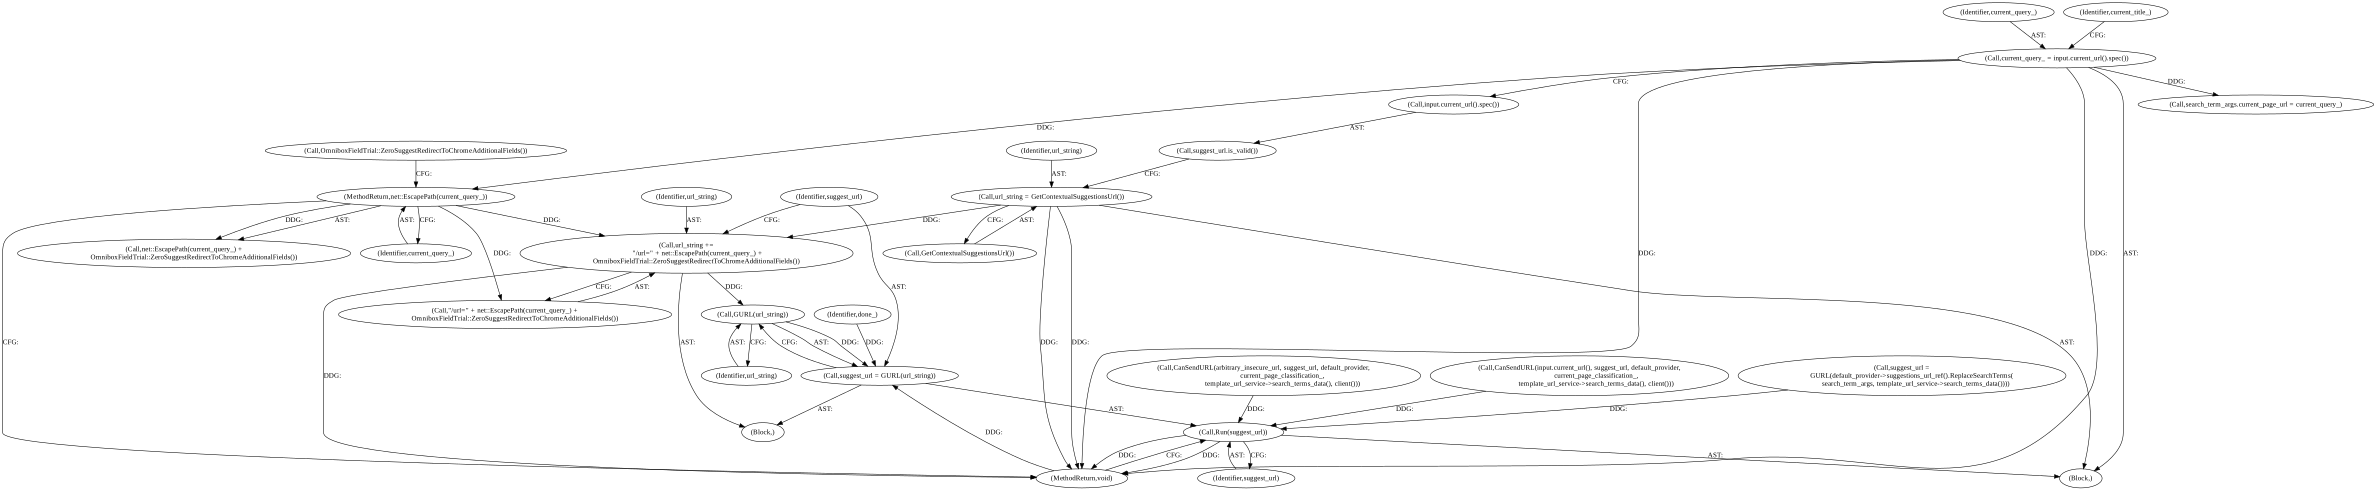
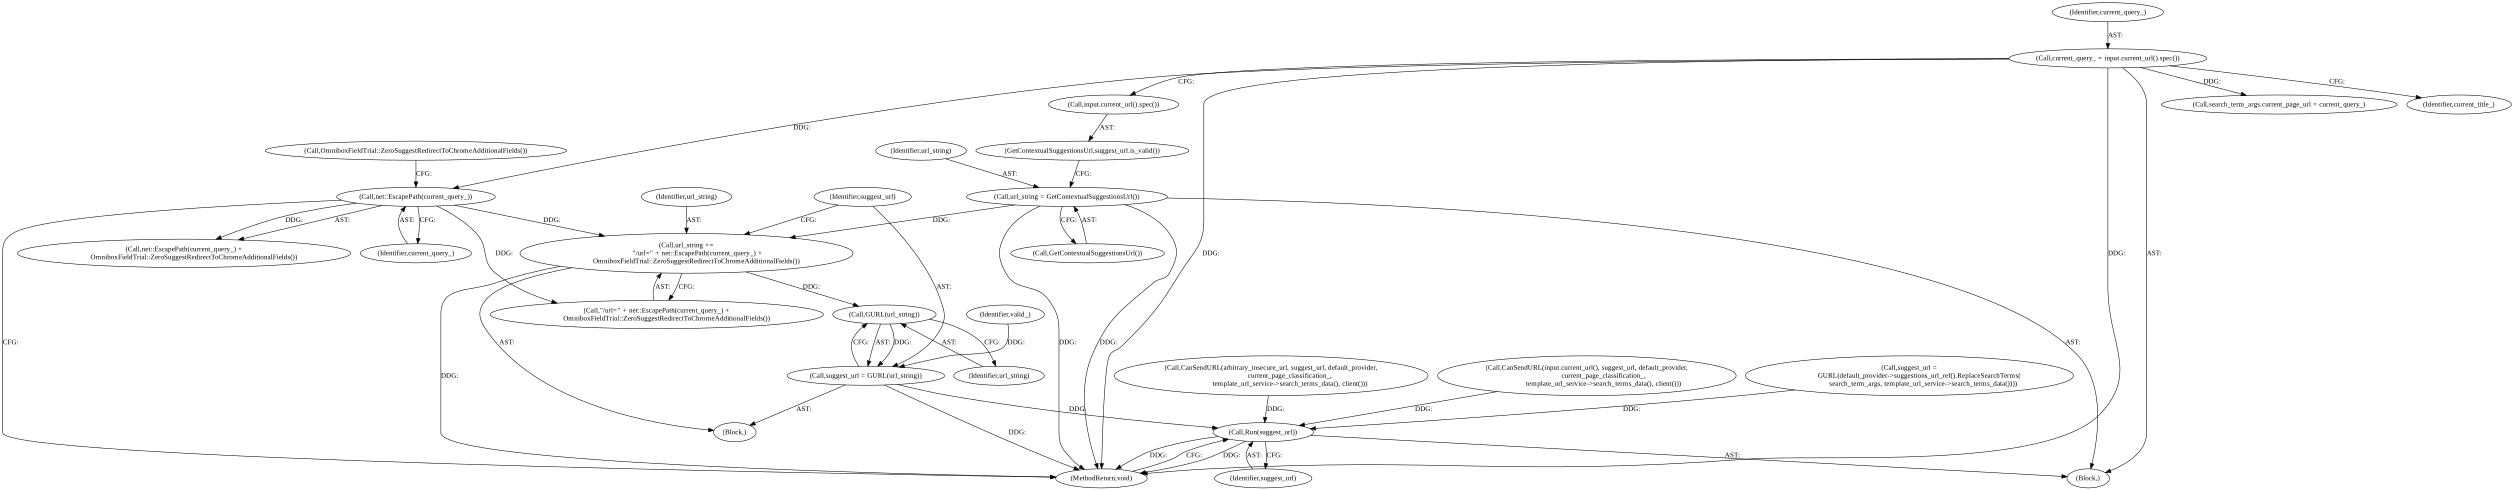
(2089, 34) -> (2293, 81)
(1218, 151) -> (1082, 151)
(416, 197) -> (416, 197)
(853, 315) -> (1005, 315)
(1118, 409) -> (1079, 409)
(973, 435) -> (979, 428)
